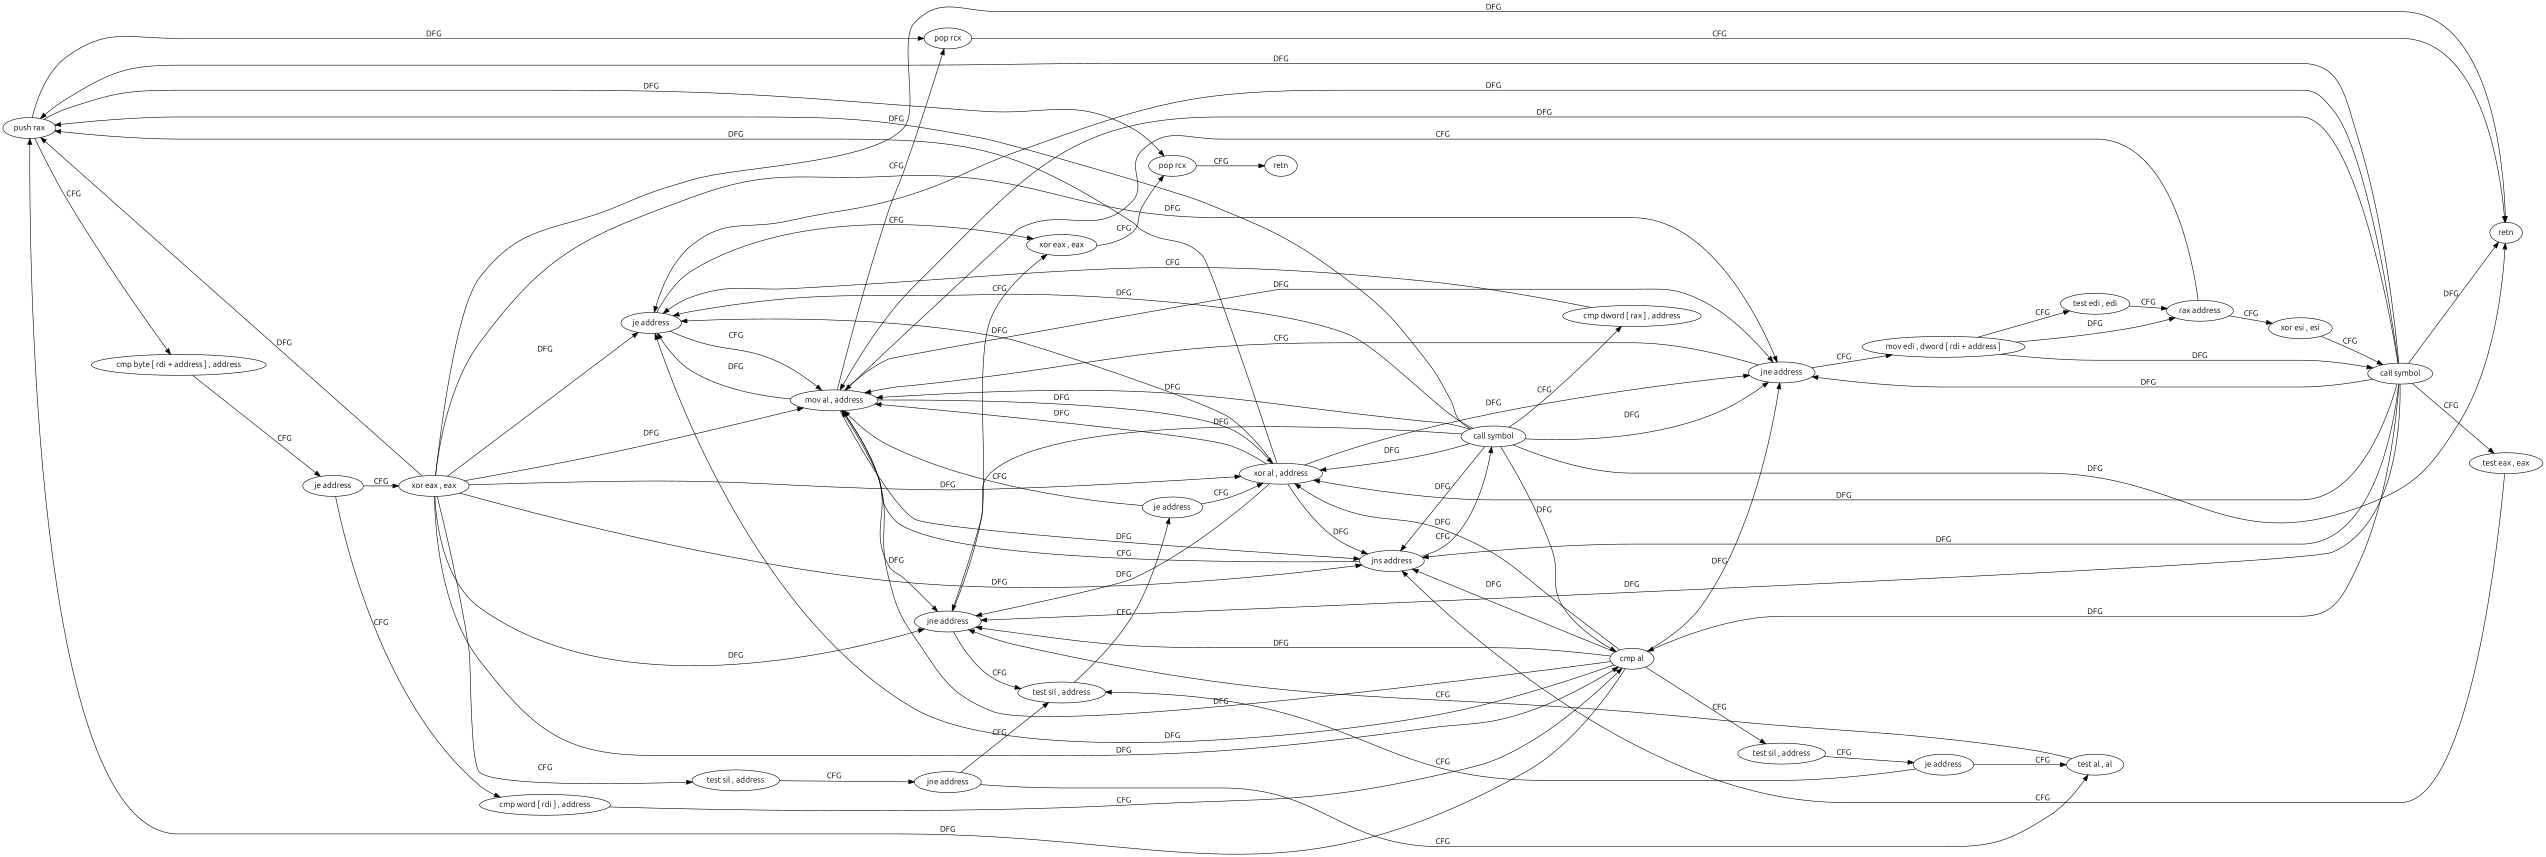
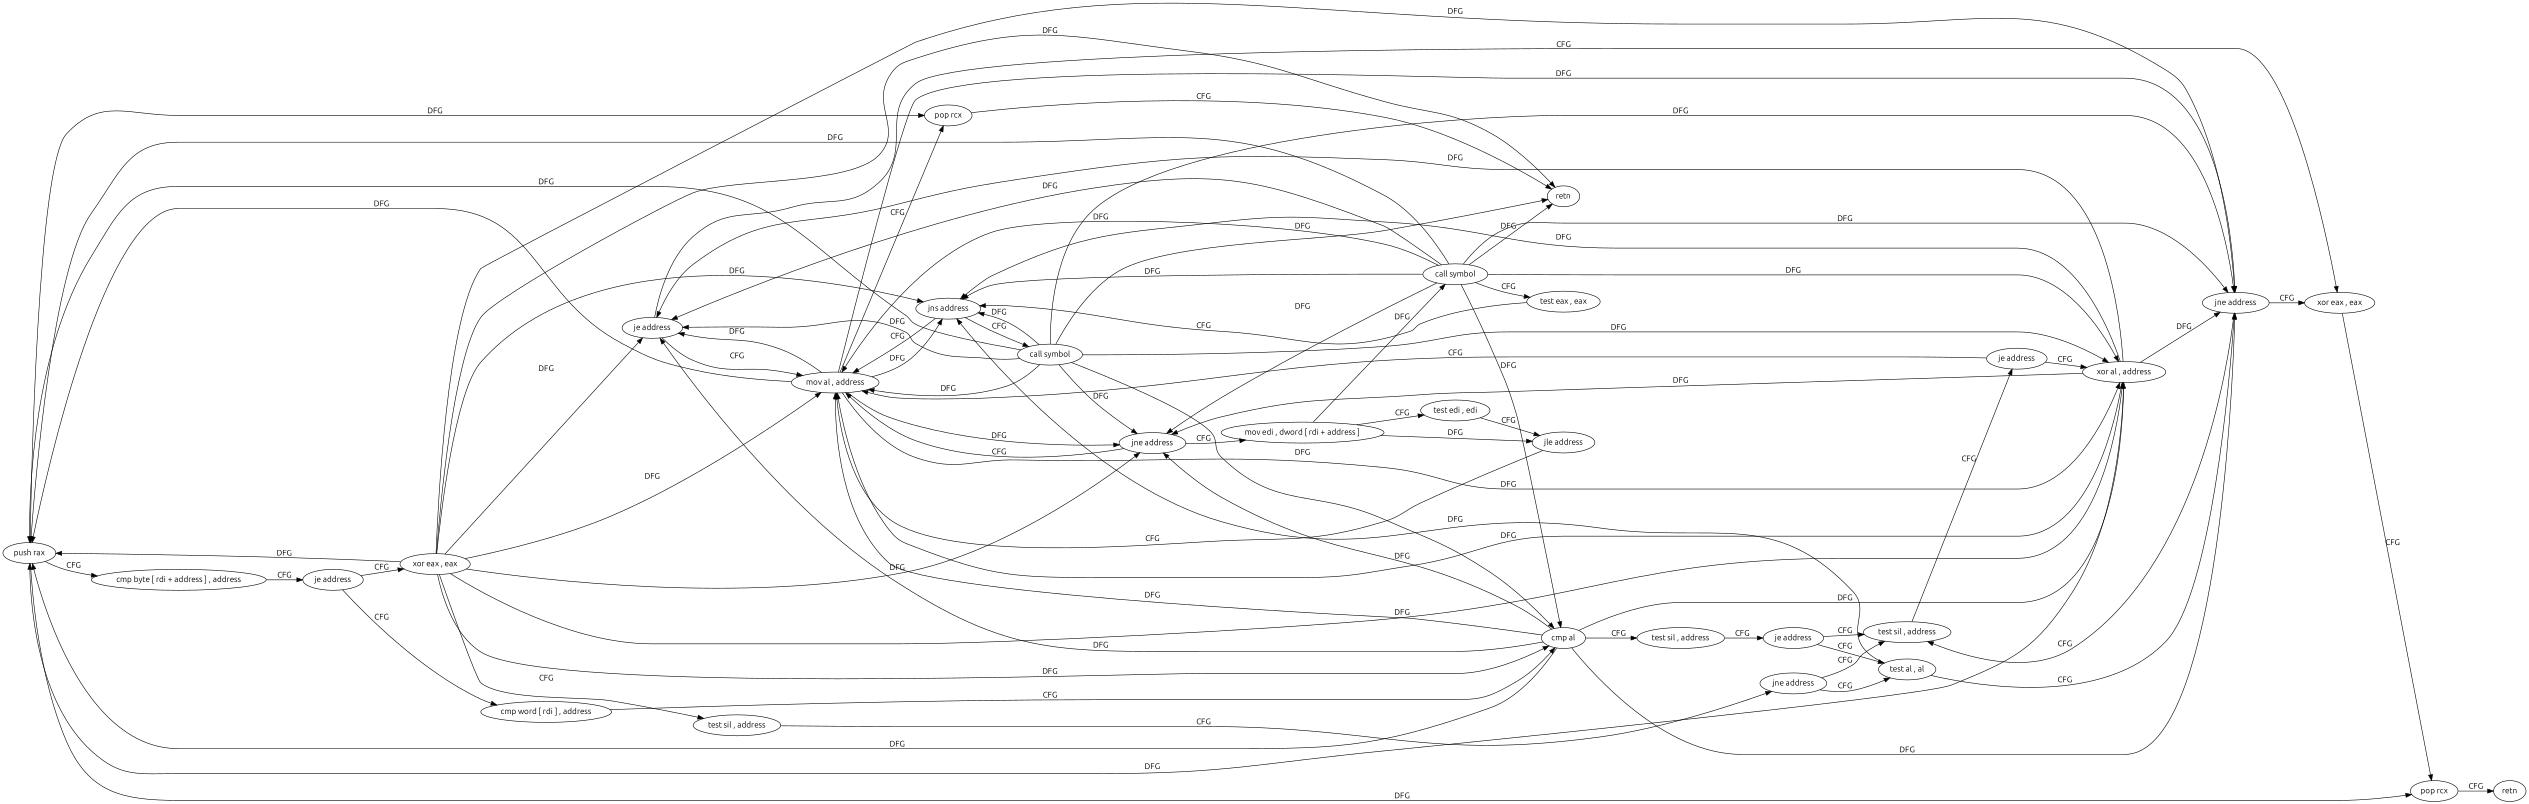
none -> (328, 209)
(2200, 311) -> (1564, 443)
(1632, 316) -> none
(2300, 328) -> none
(1516, 612) -> (1448, 528)
